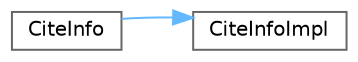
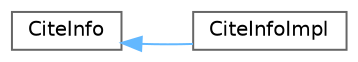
(147, 18) -> (167, 44)
